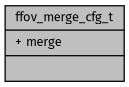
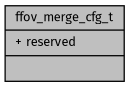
(39, 42) -> (46, 42)
